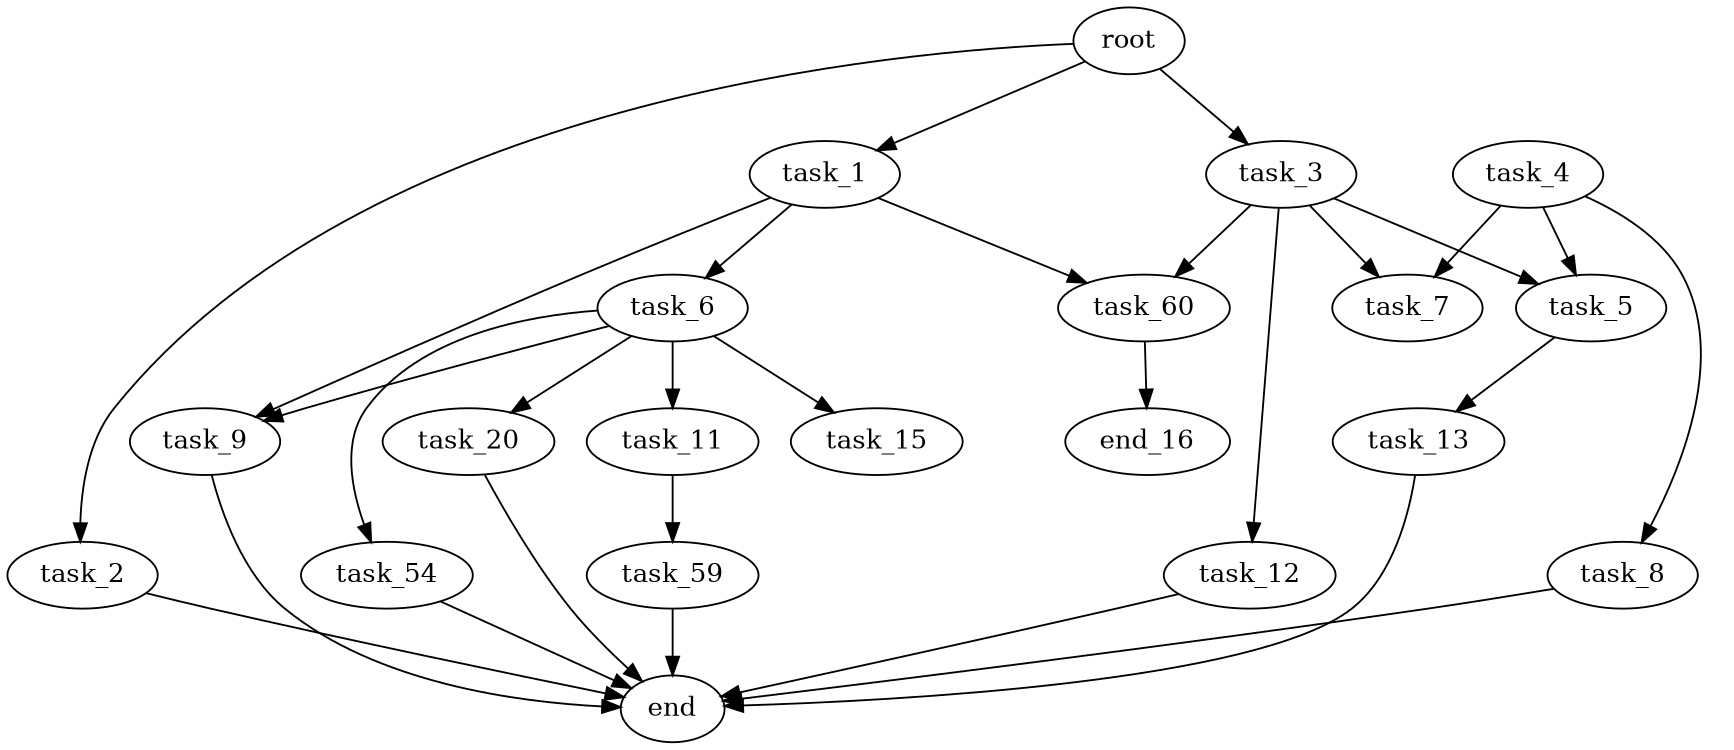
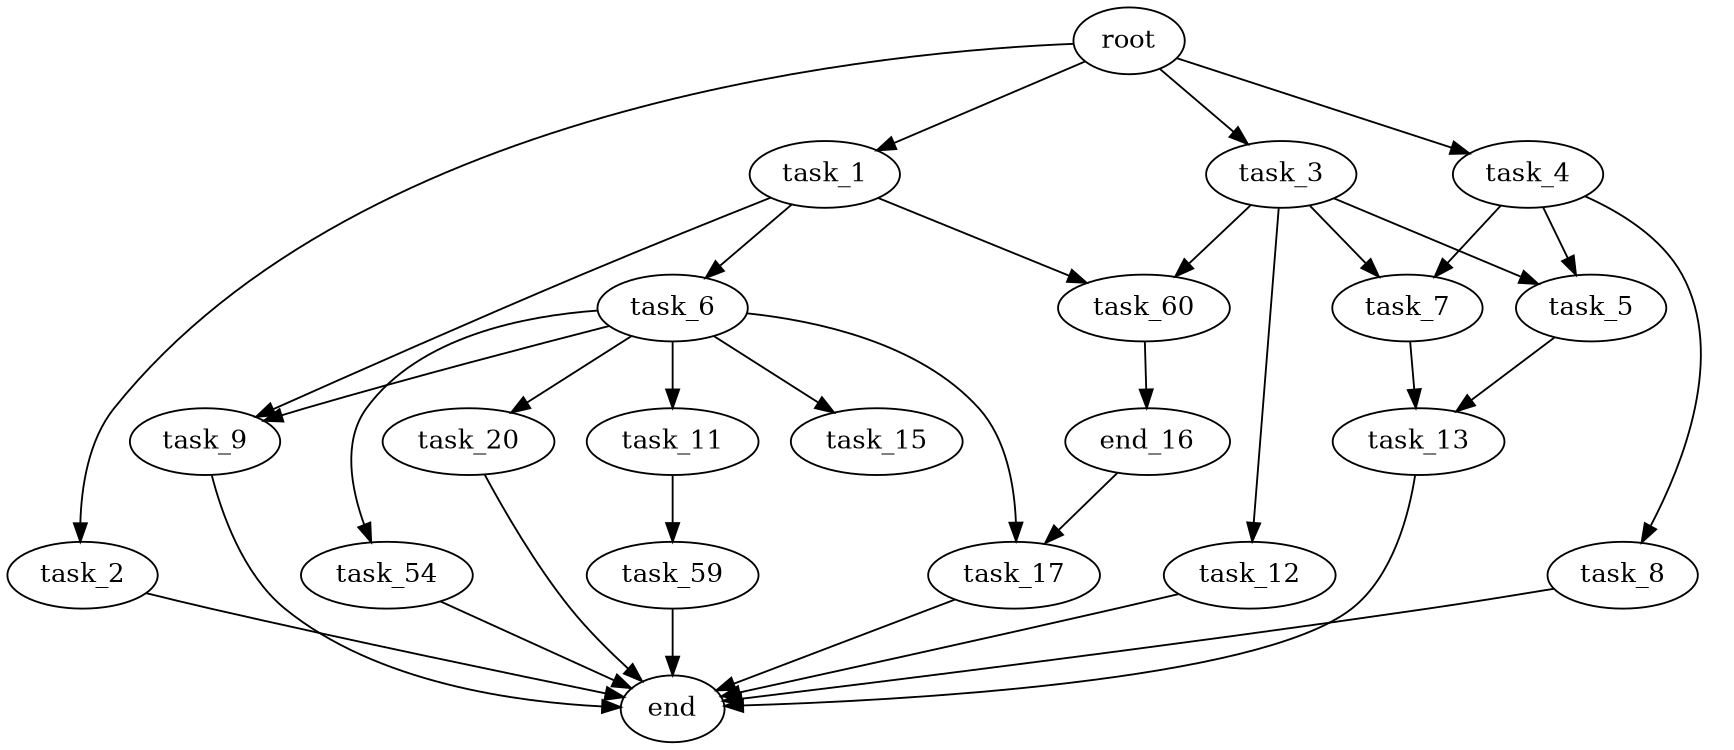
none -> (1314, 103)
none -> (1412, 366)
none -> (1014, 575)
